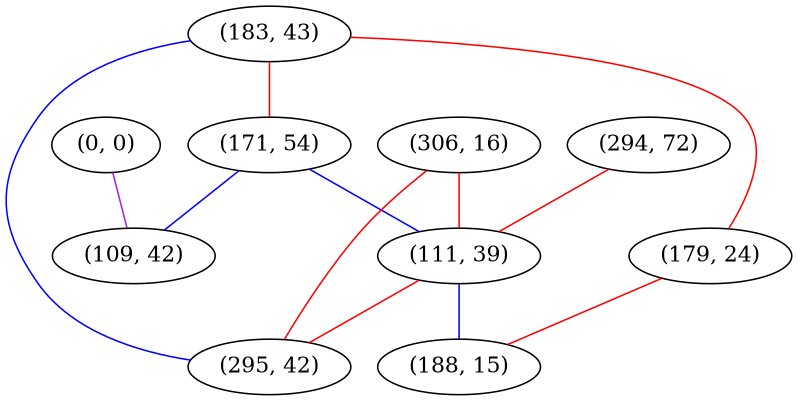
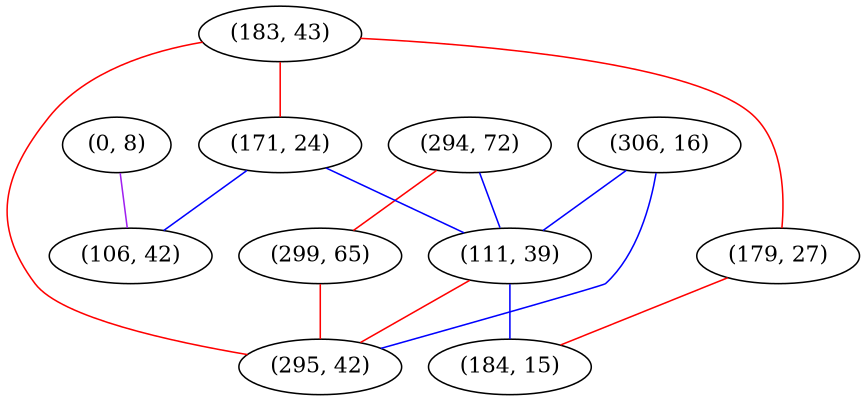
(106, 145) -> (117, 145)
(269, 145) -> (280, 145)
(6, 200) -> (8, 224)
(554, 200) -> (490, 200)
(459, 201) -> (585, 200)
(347, 248) -> (553, 300)
(134, 256) -> (131, 256)
none -> (320, 256)
(710, 256) -> (778, 256)
(459, 367) -> (510, 367)
